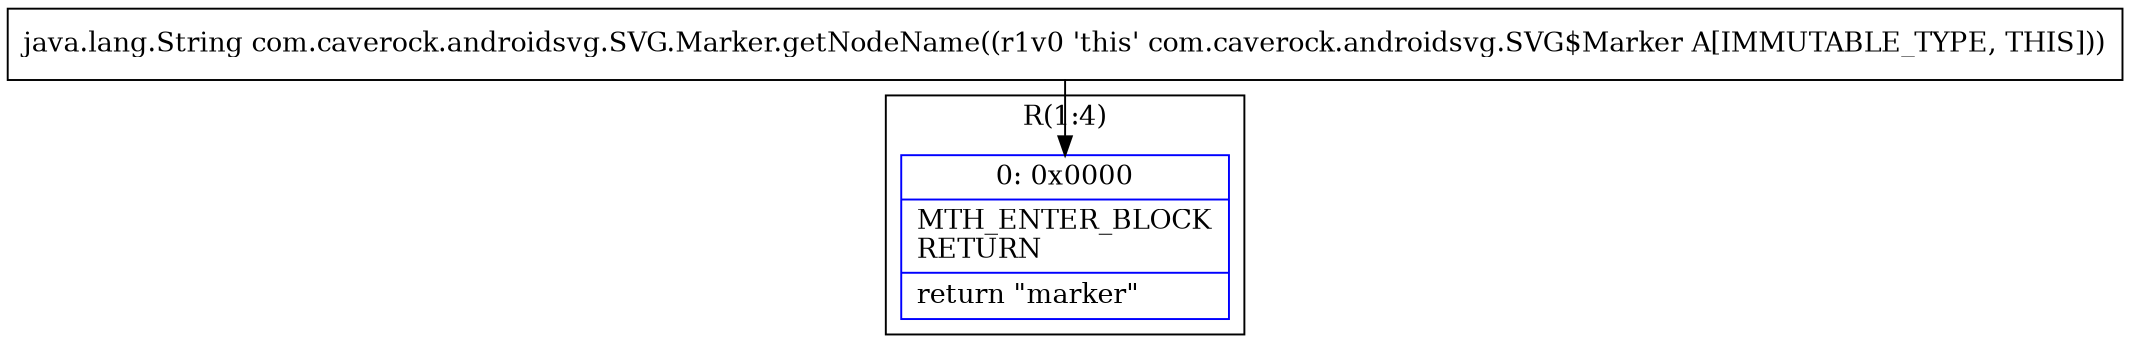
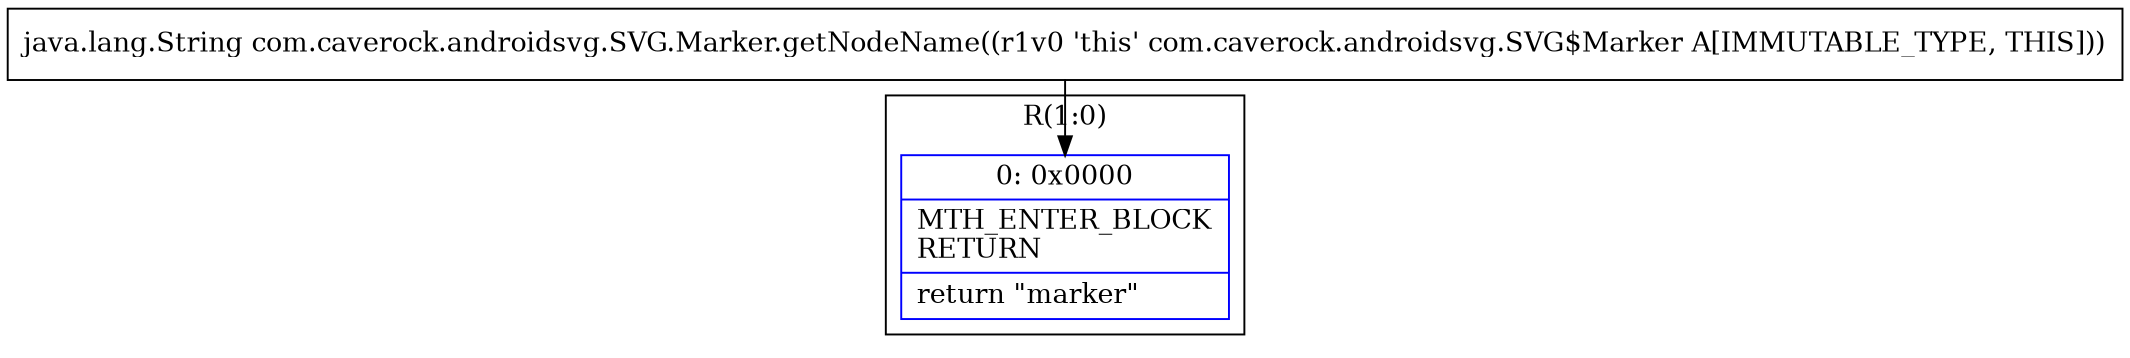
(1065, 118) -> (1065, 118)
